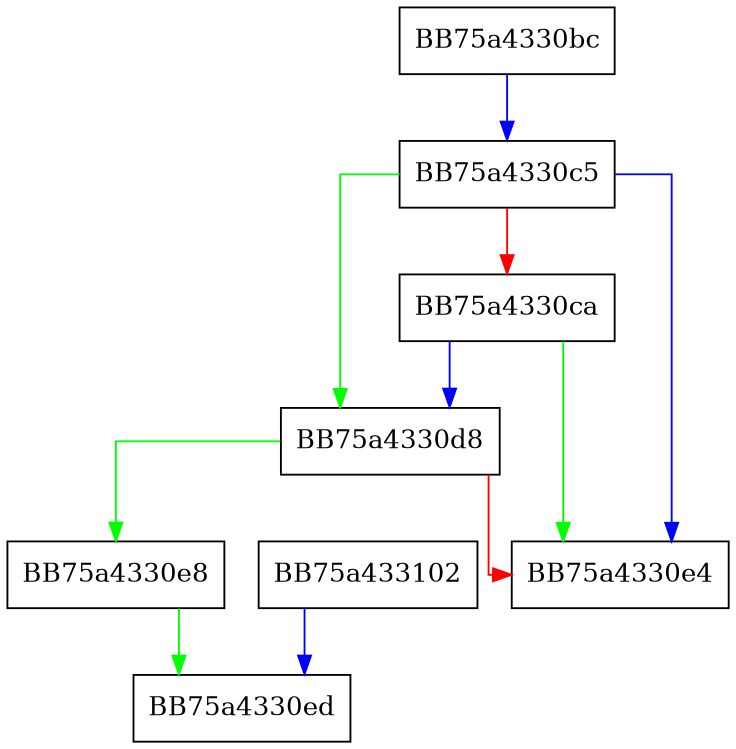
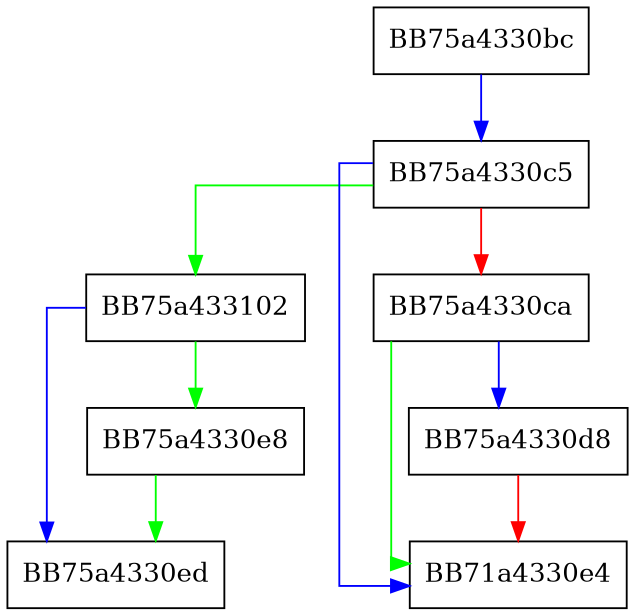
(340, 252) -> (249, 185)
(157, 441) -> (196, 365)
(620, 575) -> (518, 575)
